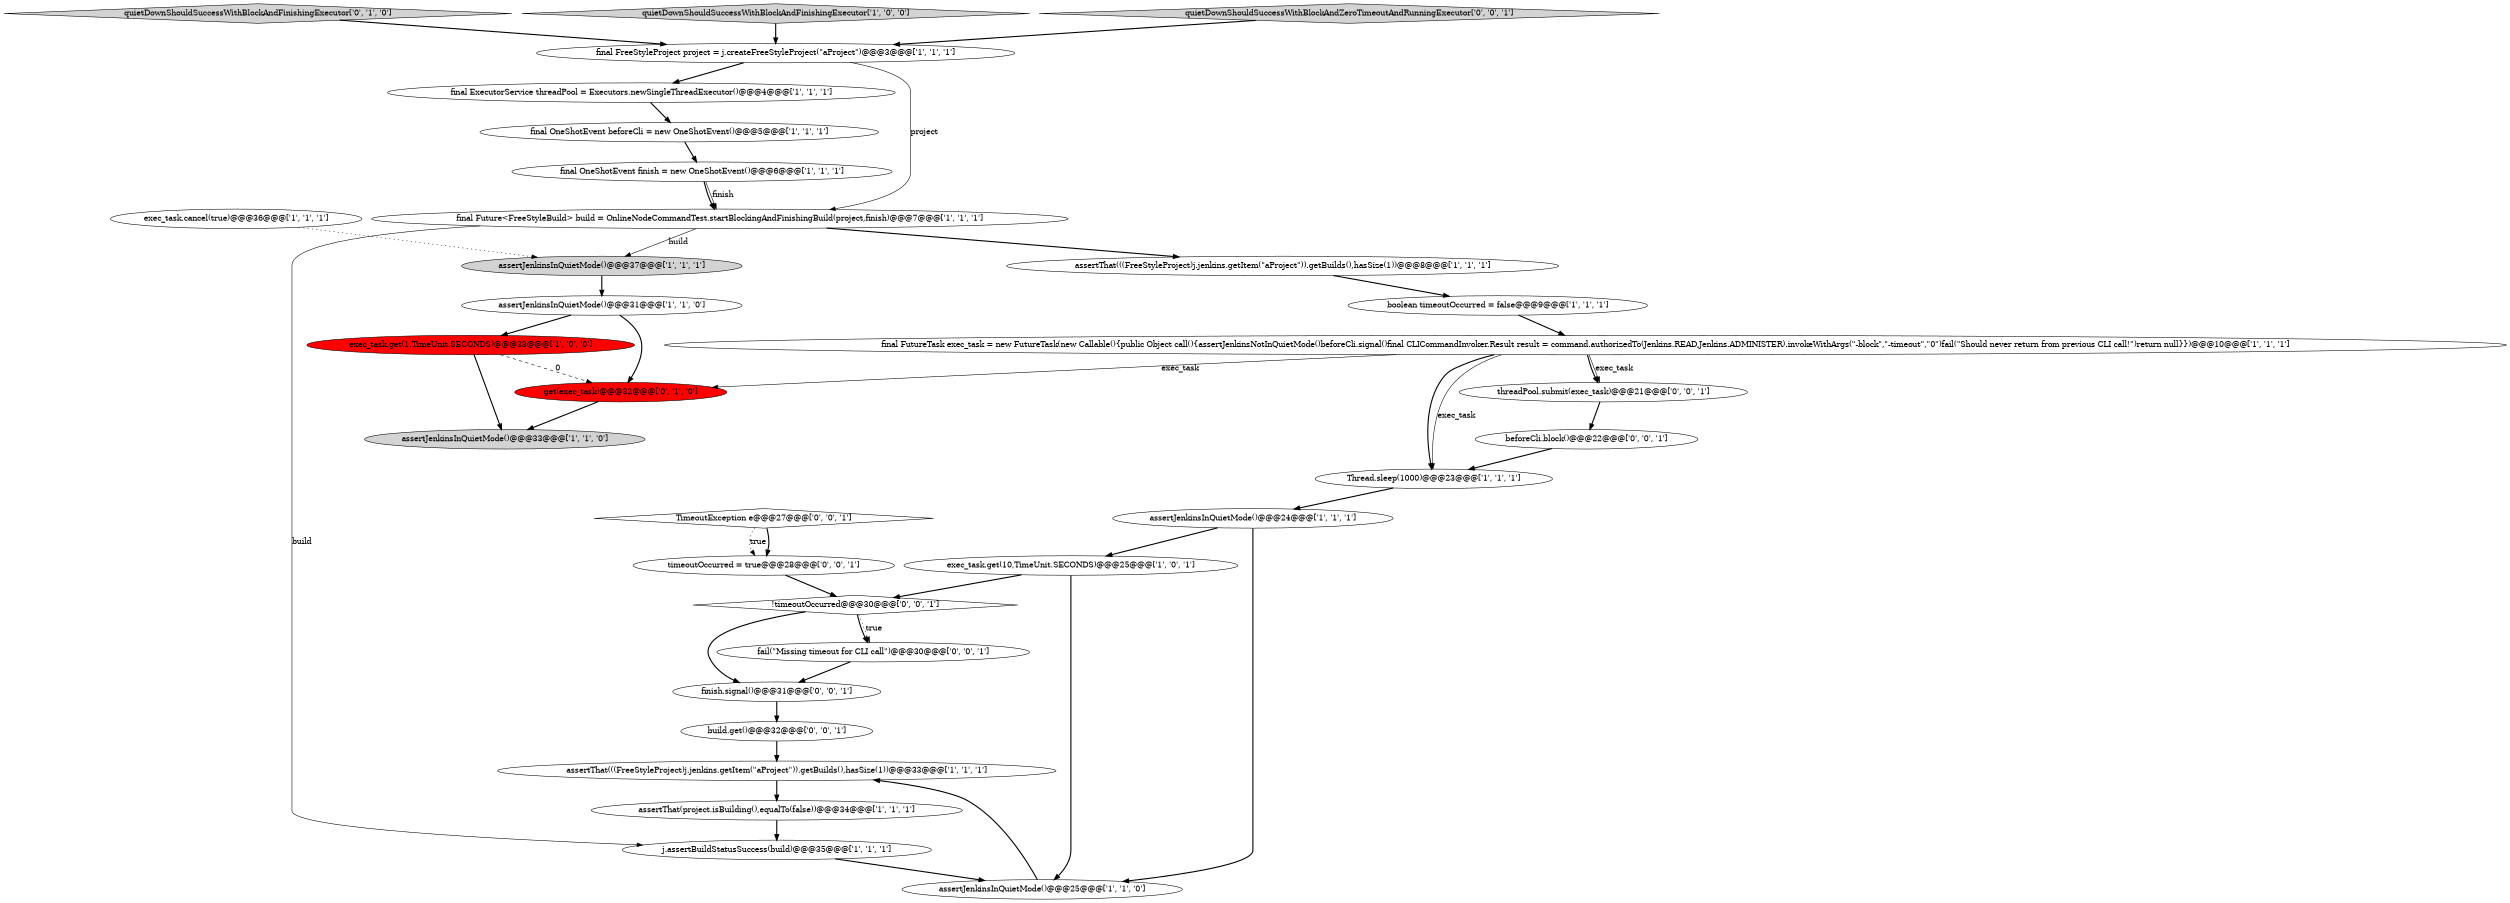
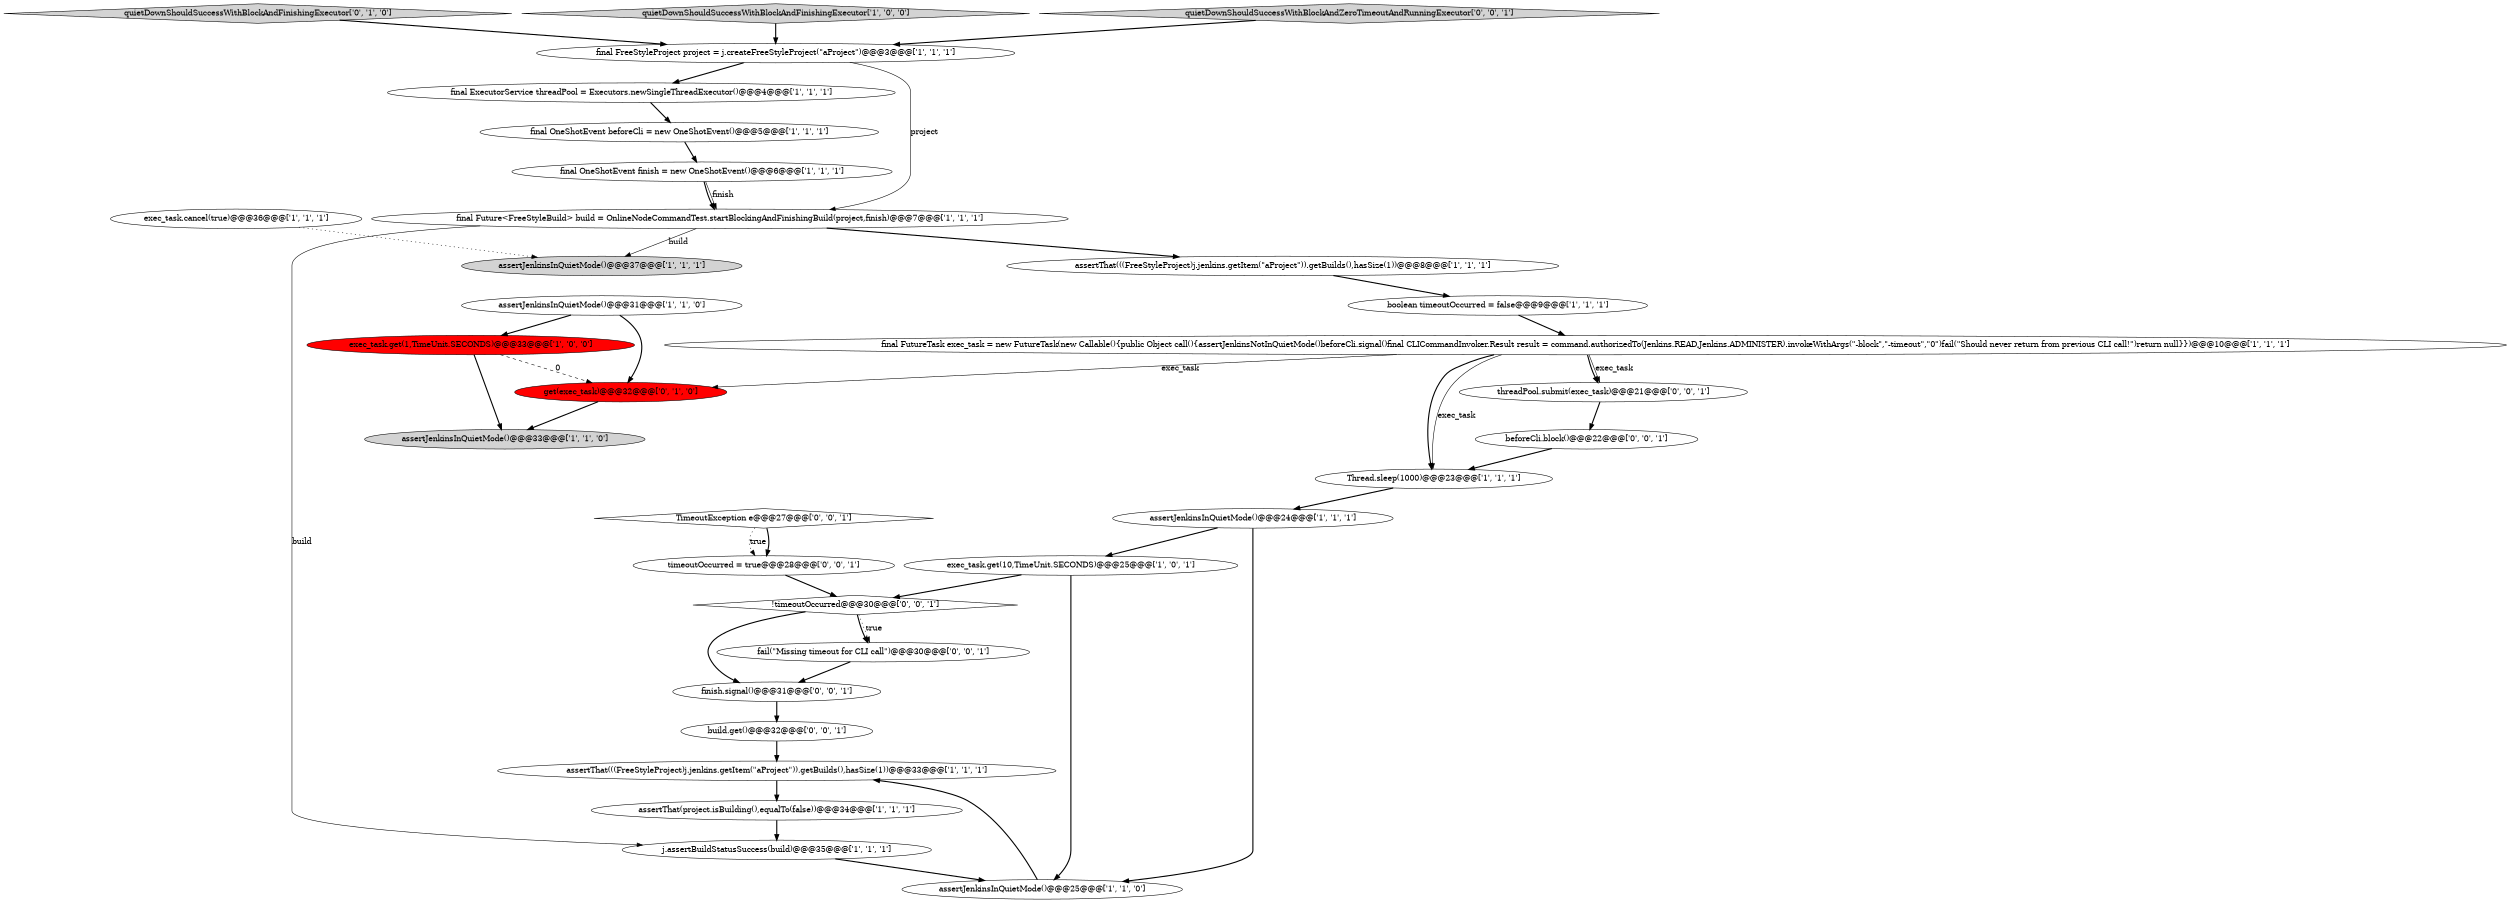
(602, 283) -> none
